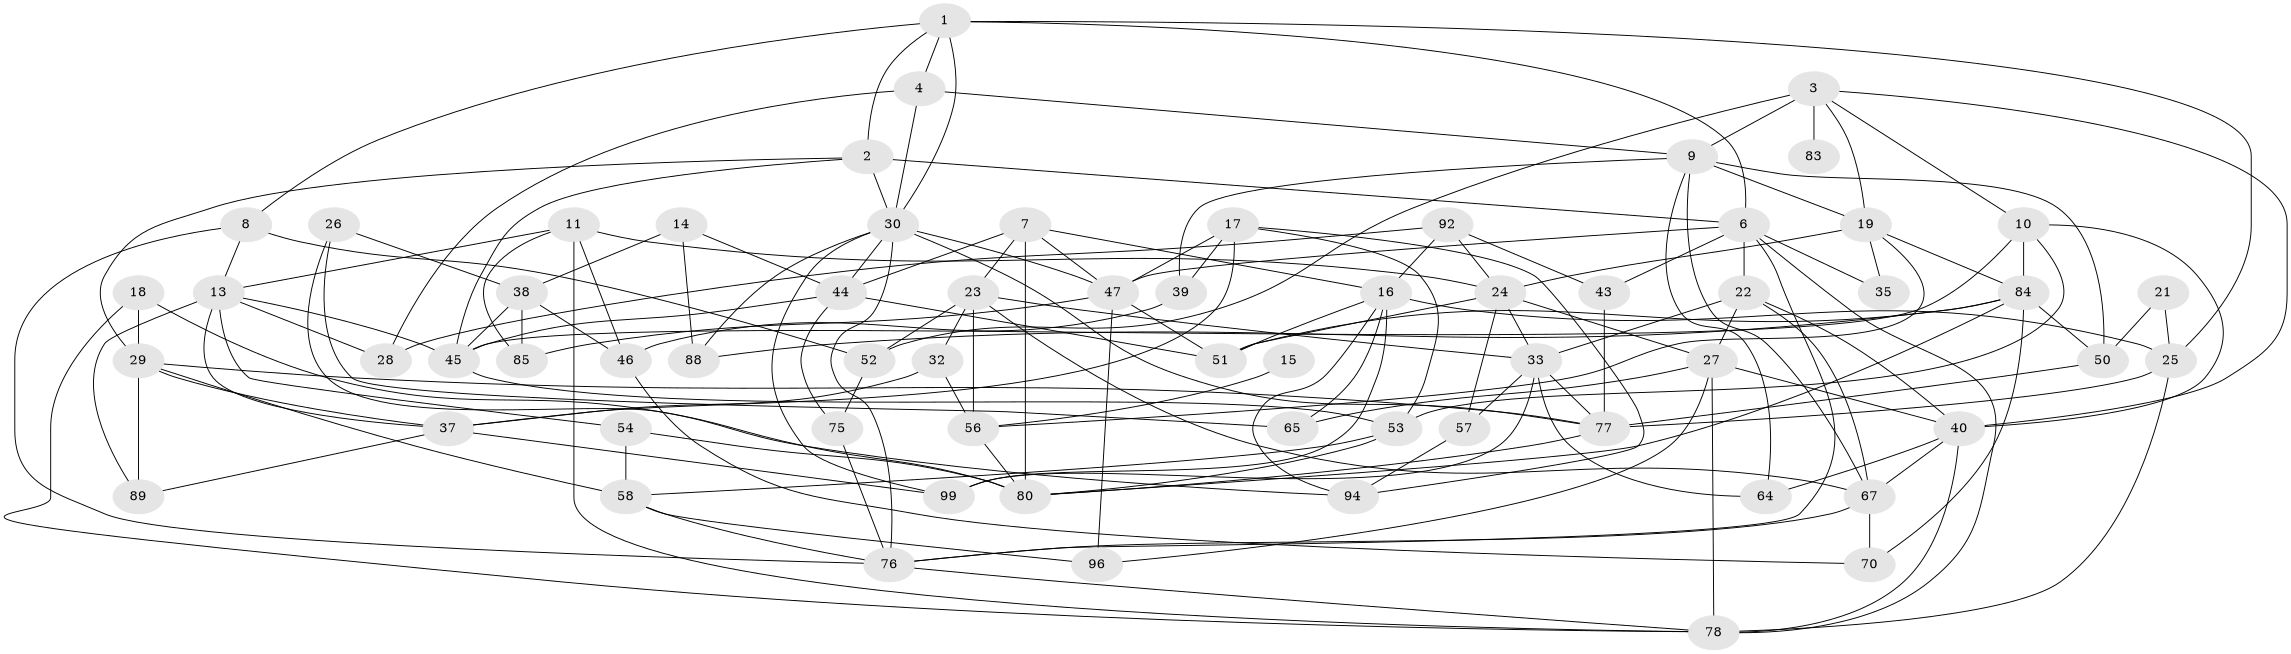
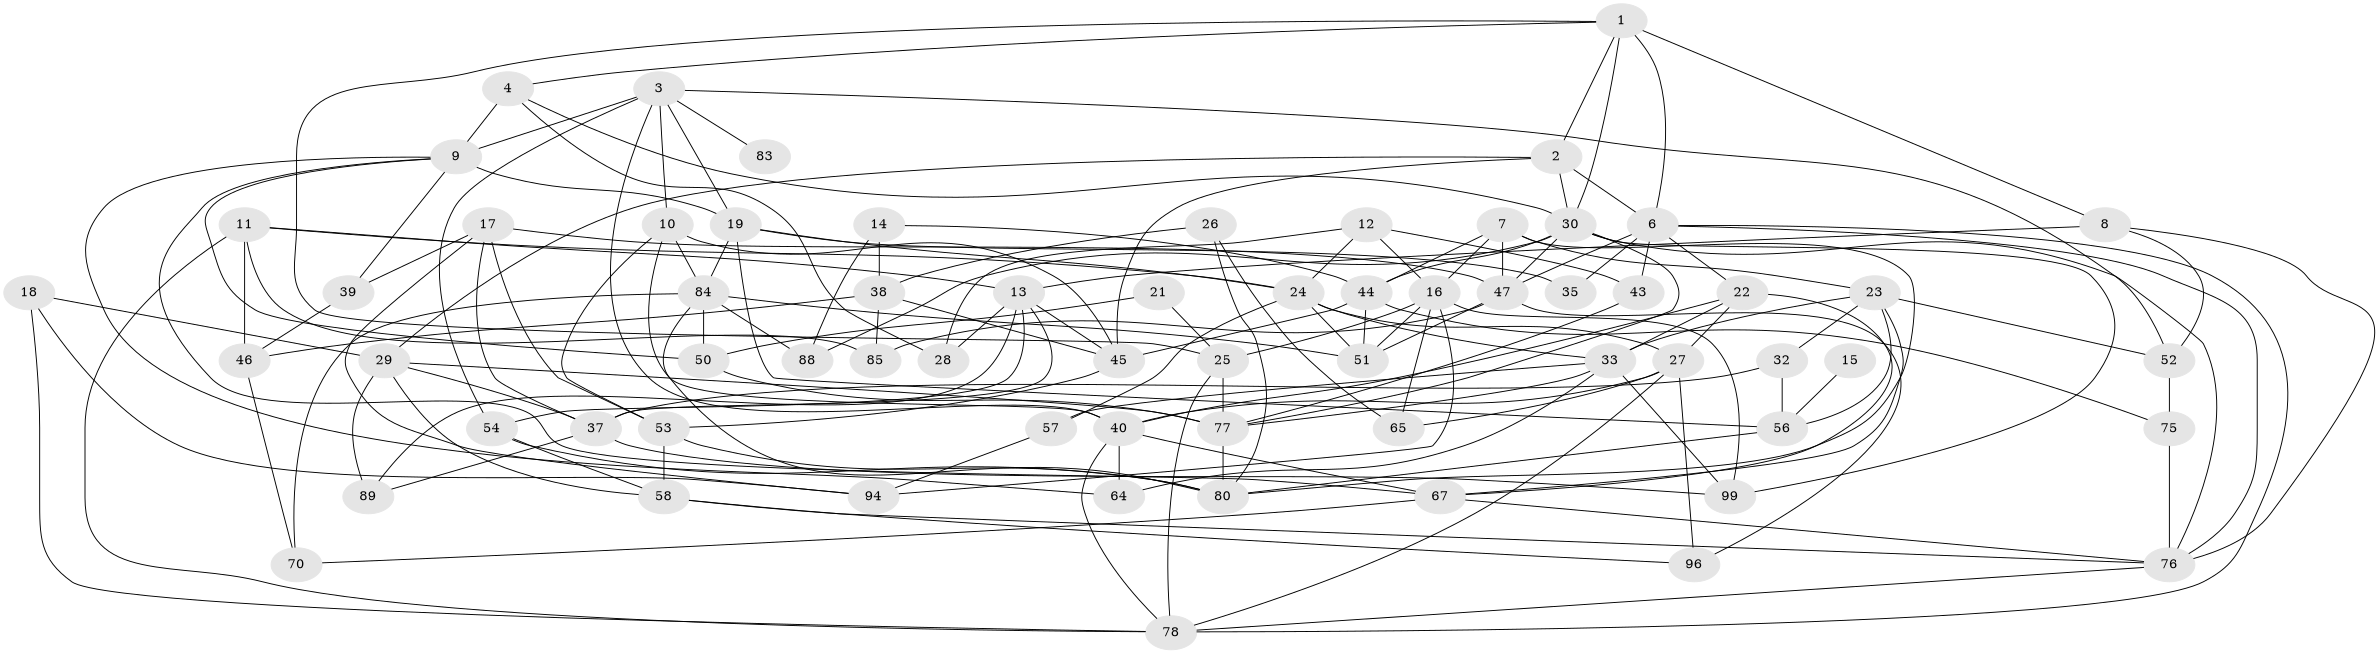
none -> (454, 208)
(1448, 225) -> (1367, 225)
